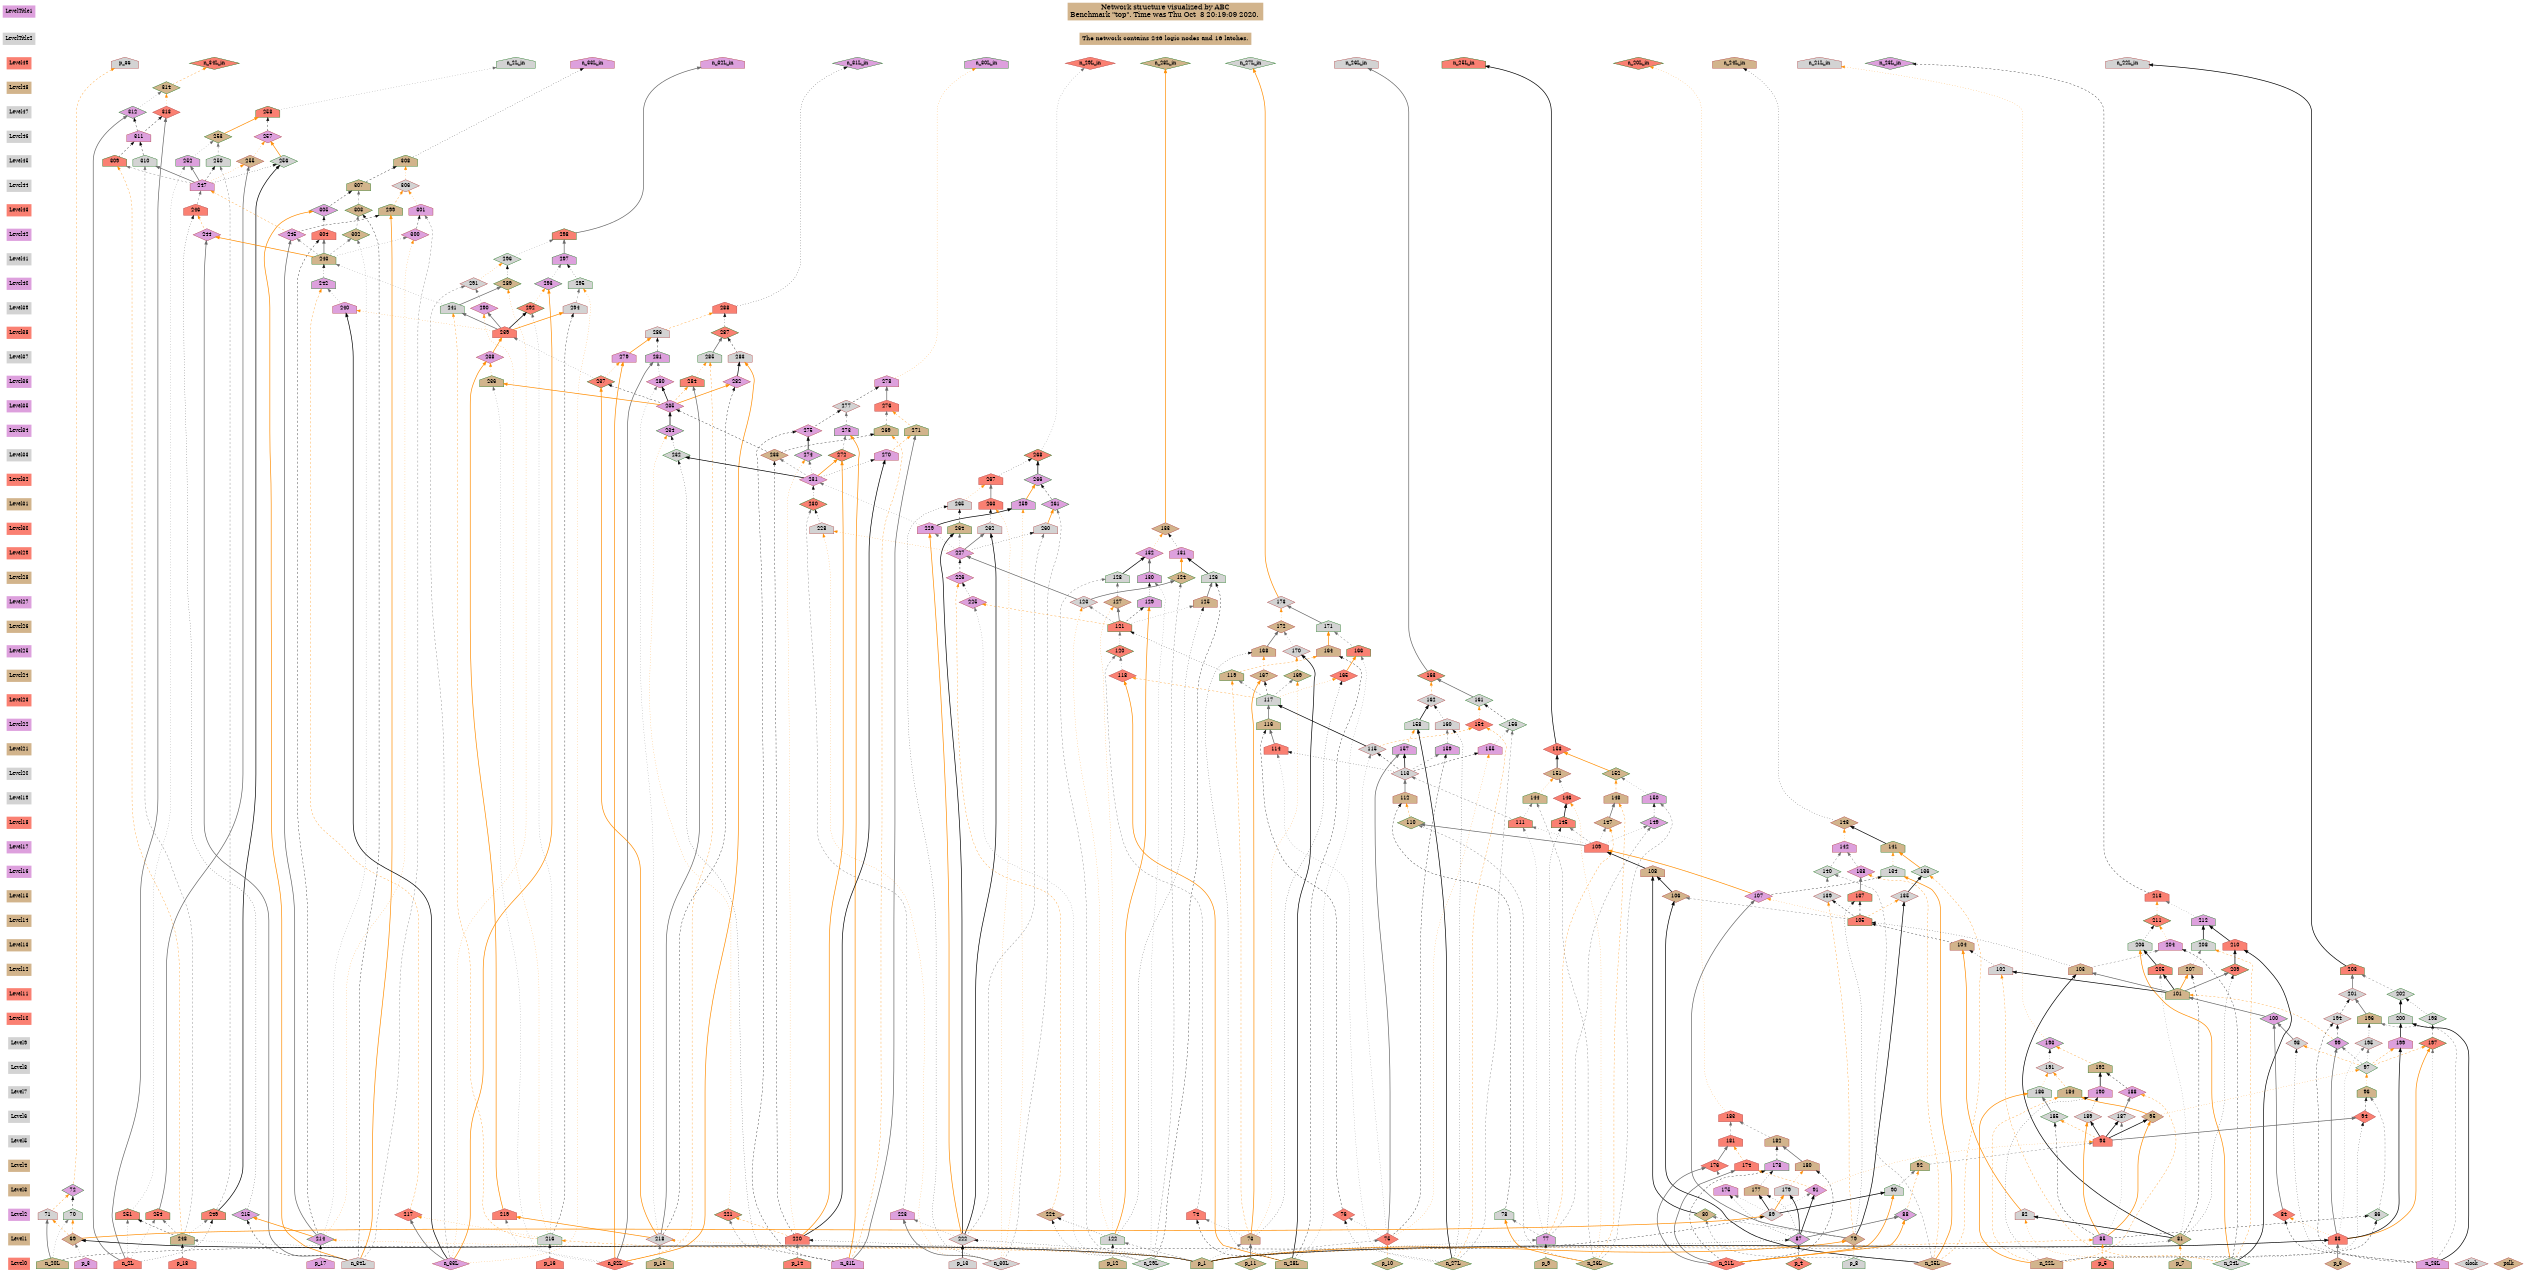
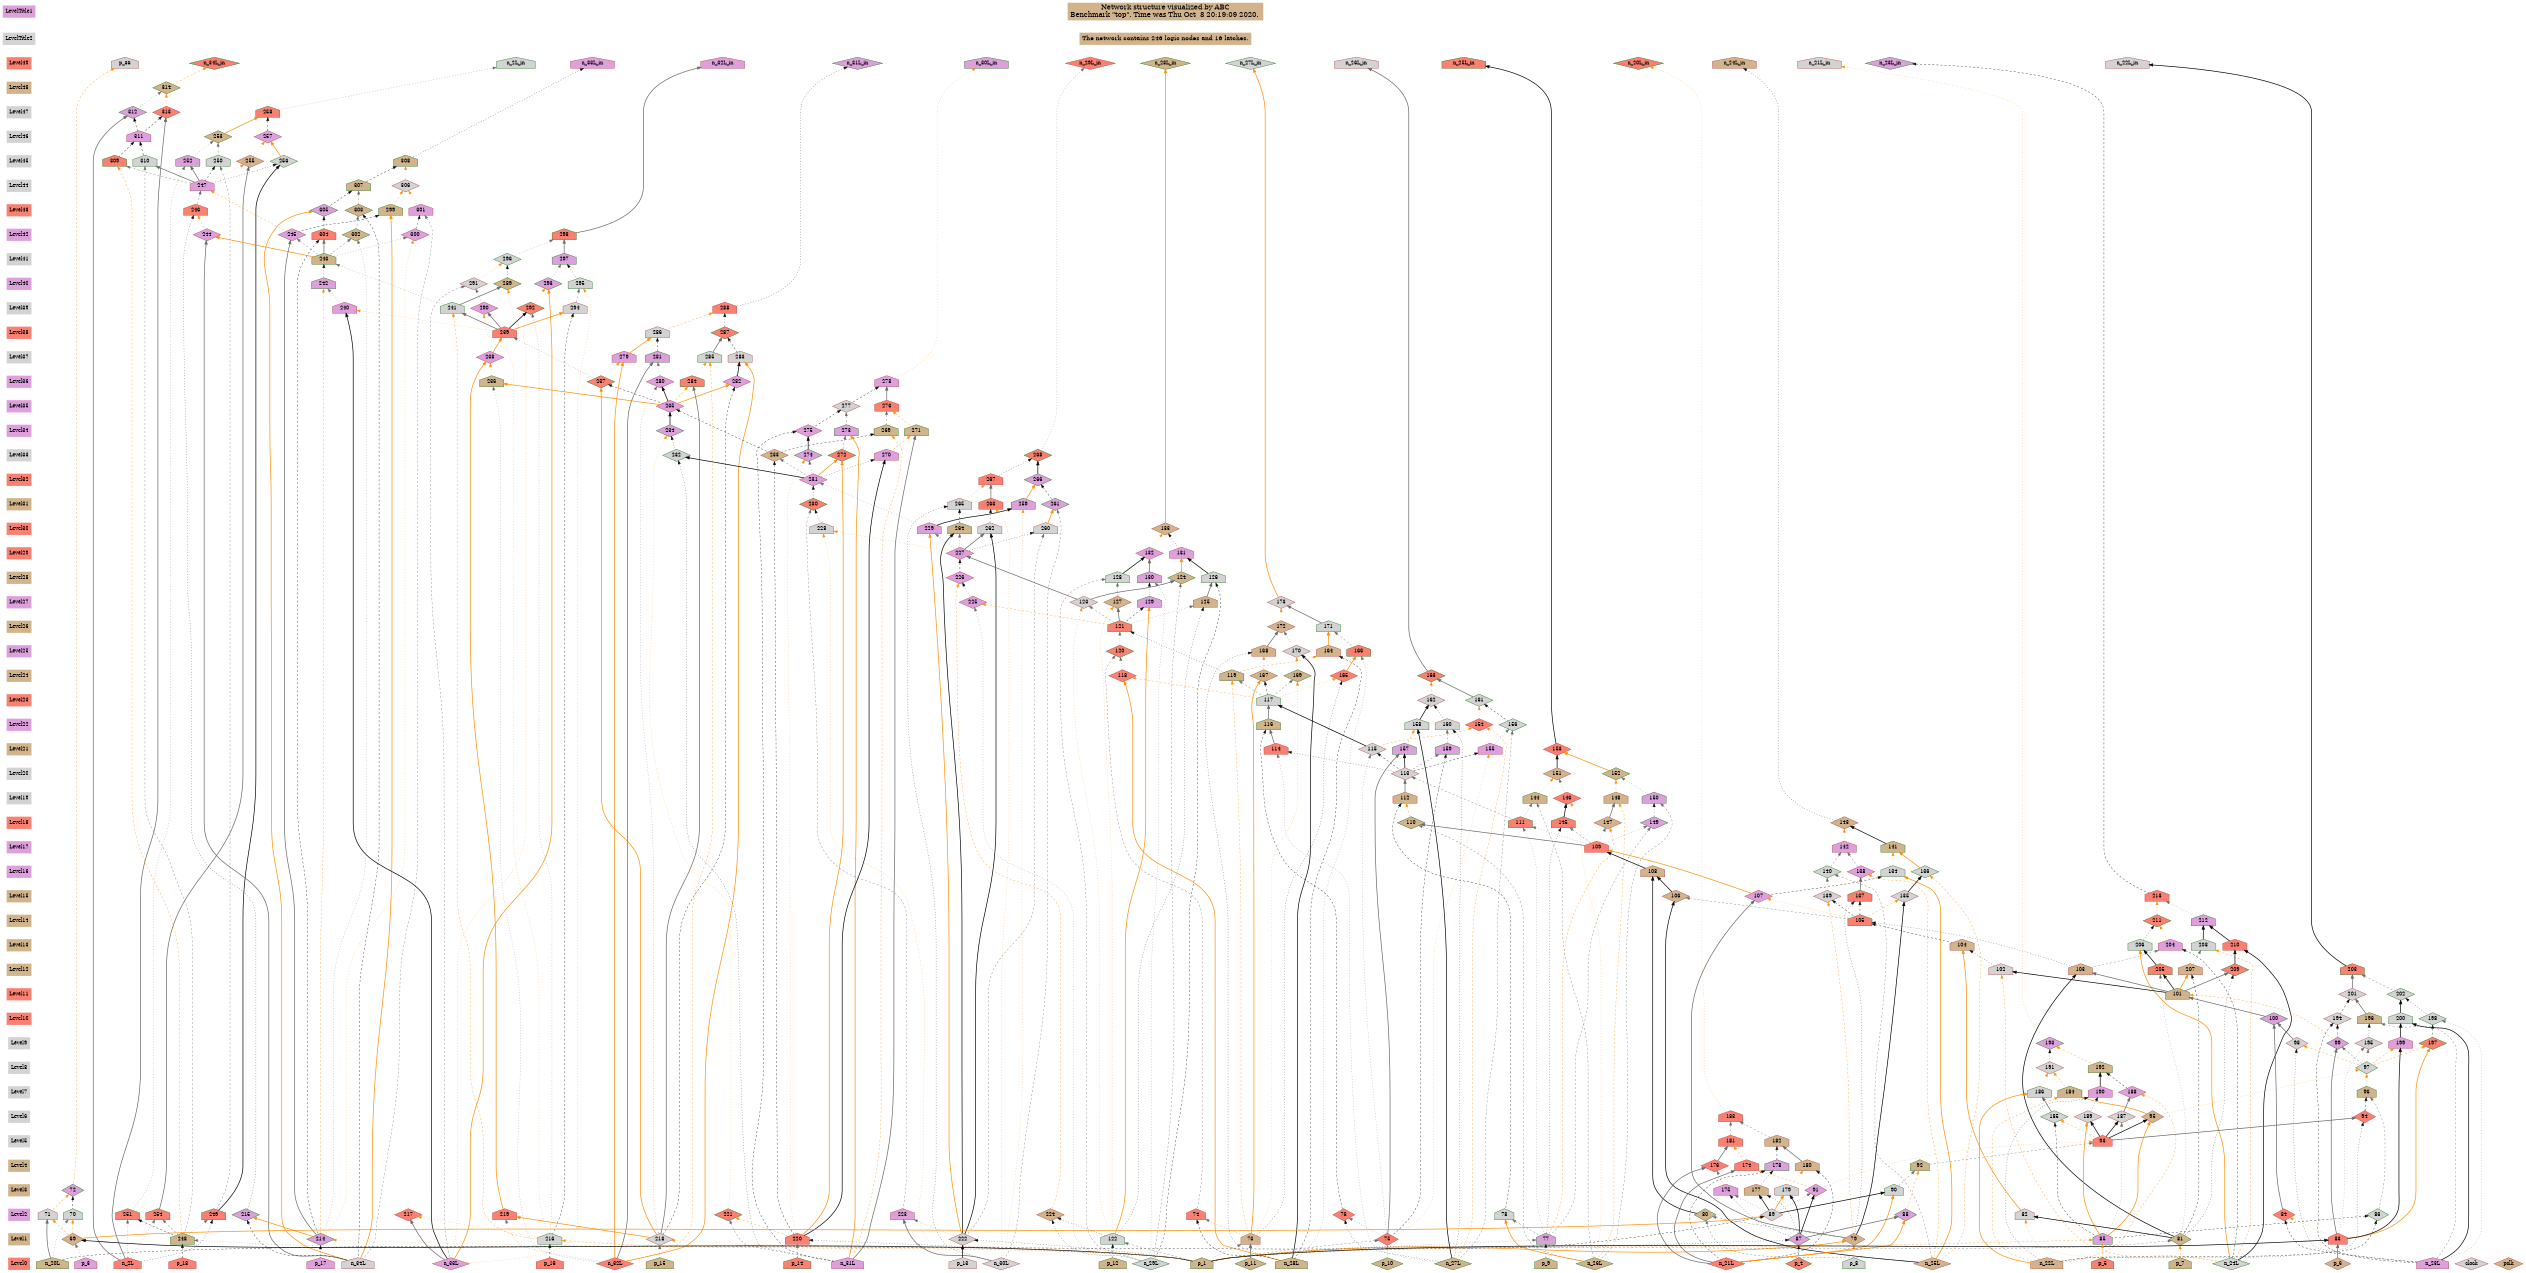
(310, 775) -> (323, 763)
(2433, 1155) -> (2482, 1142)
